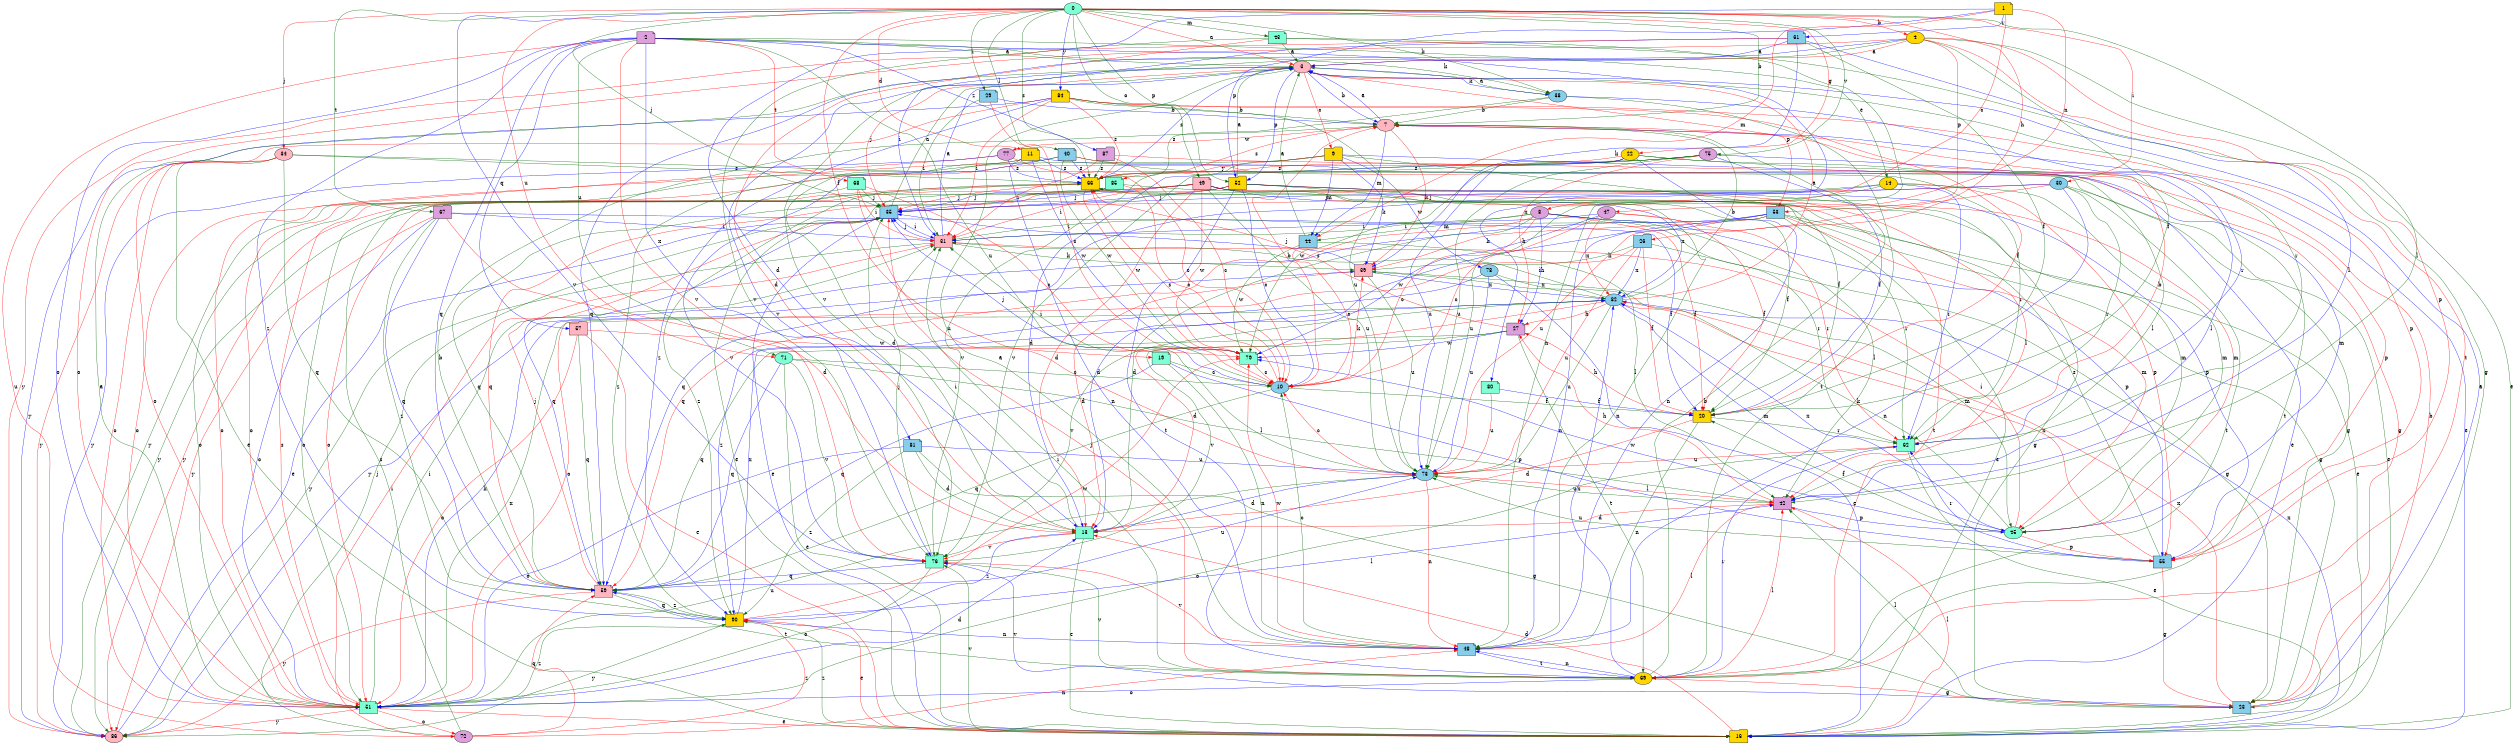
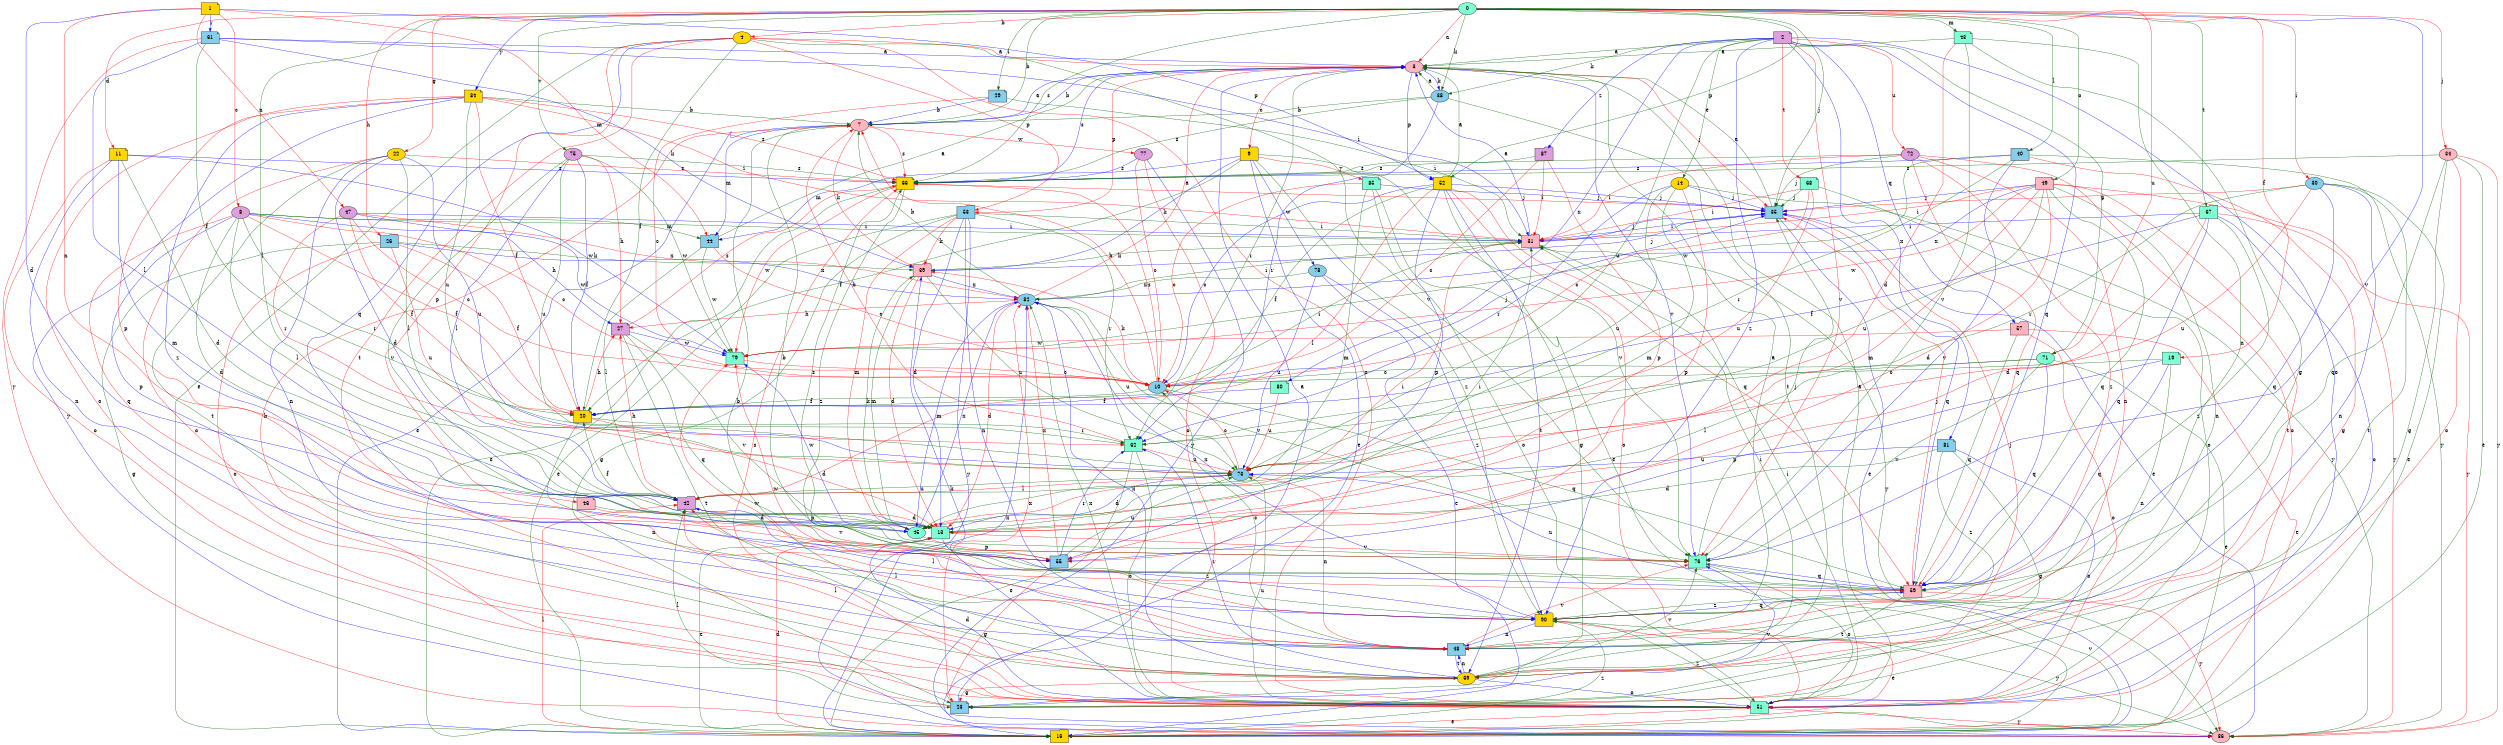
(442, 213) -> (2209, 213)
none -> (586, 504)
(415, 722) -> (2277, 513)
